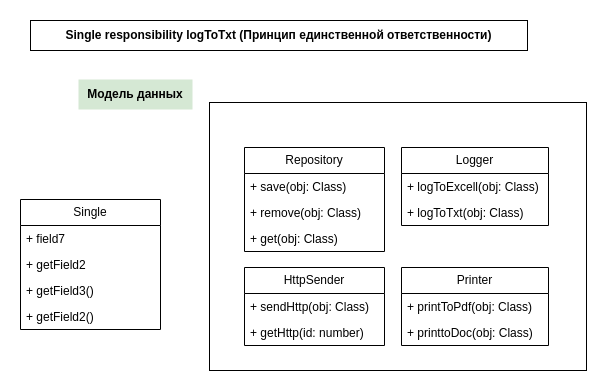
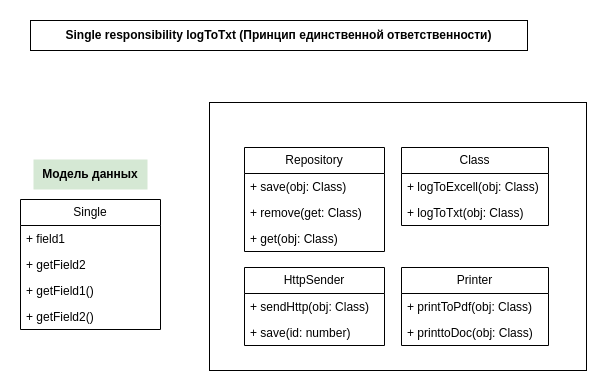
(136, 95) -> (91, 175)
(475, 161) -> (475, 161)
(311, 214) -> (311, 214)
(49, 240) -> (49, 240)
(66, 292) -> (66, 292)
(315, 334) -> (305, 334)
